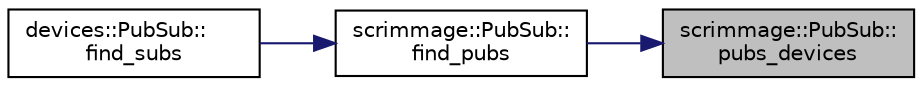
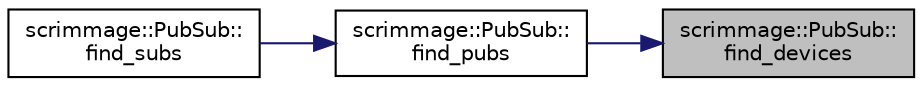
(134, 43) -> (134, 43)
(788, 43) -> (788, 43)
